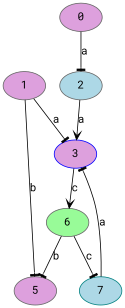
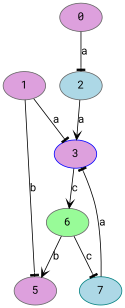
(52, 255) -> (53, 253)
